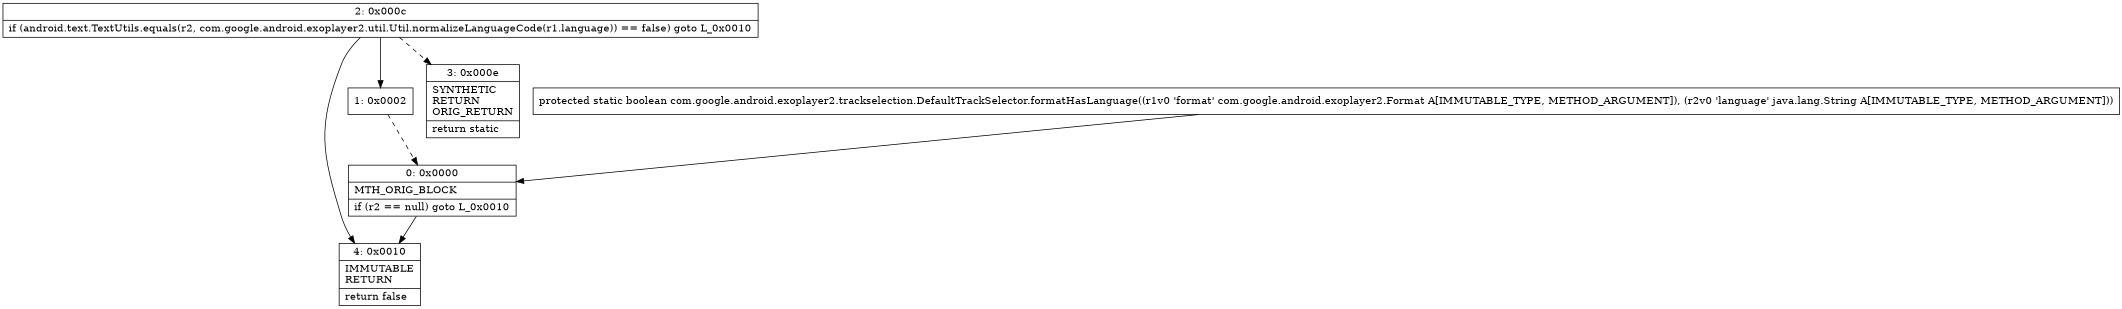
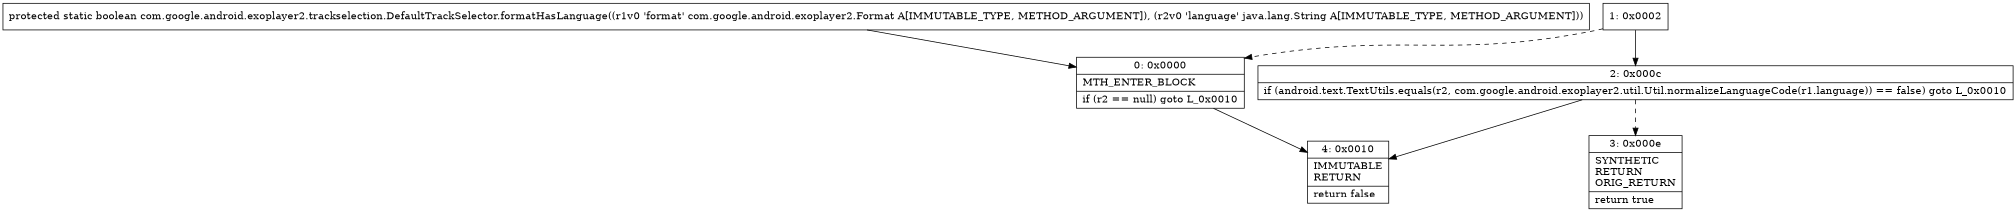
(381, 59) -> (1636, 44)
(466, 129) -> (1625, 200)
(406, 190) -> (1139, 82)
